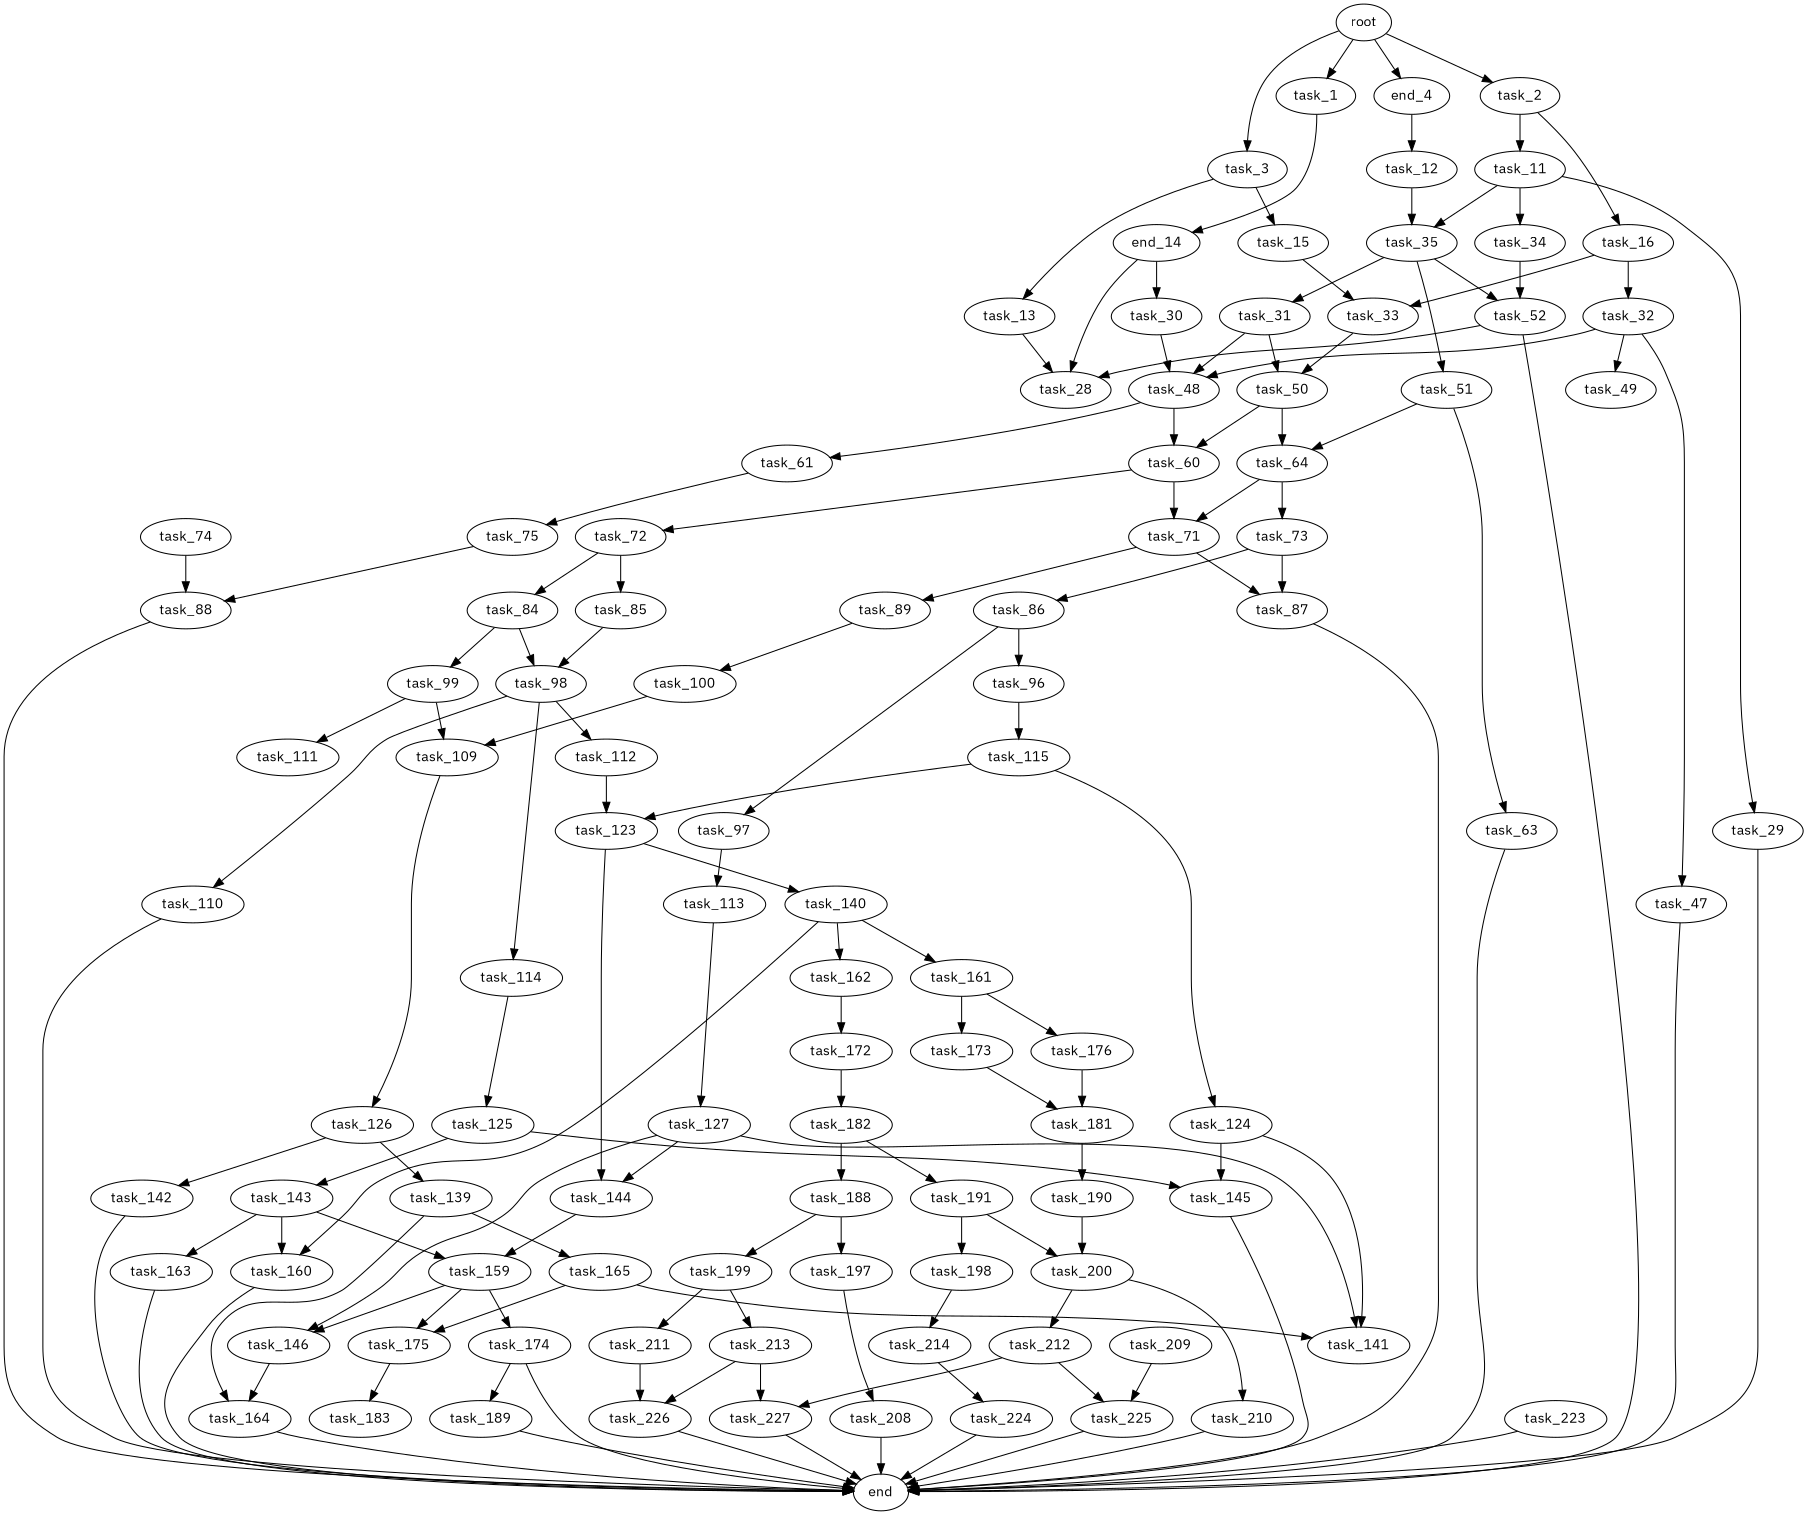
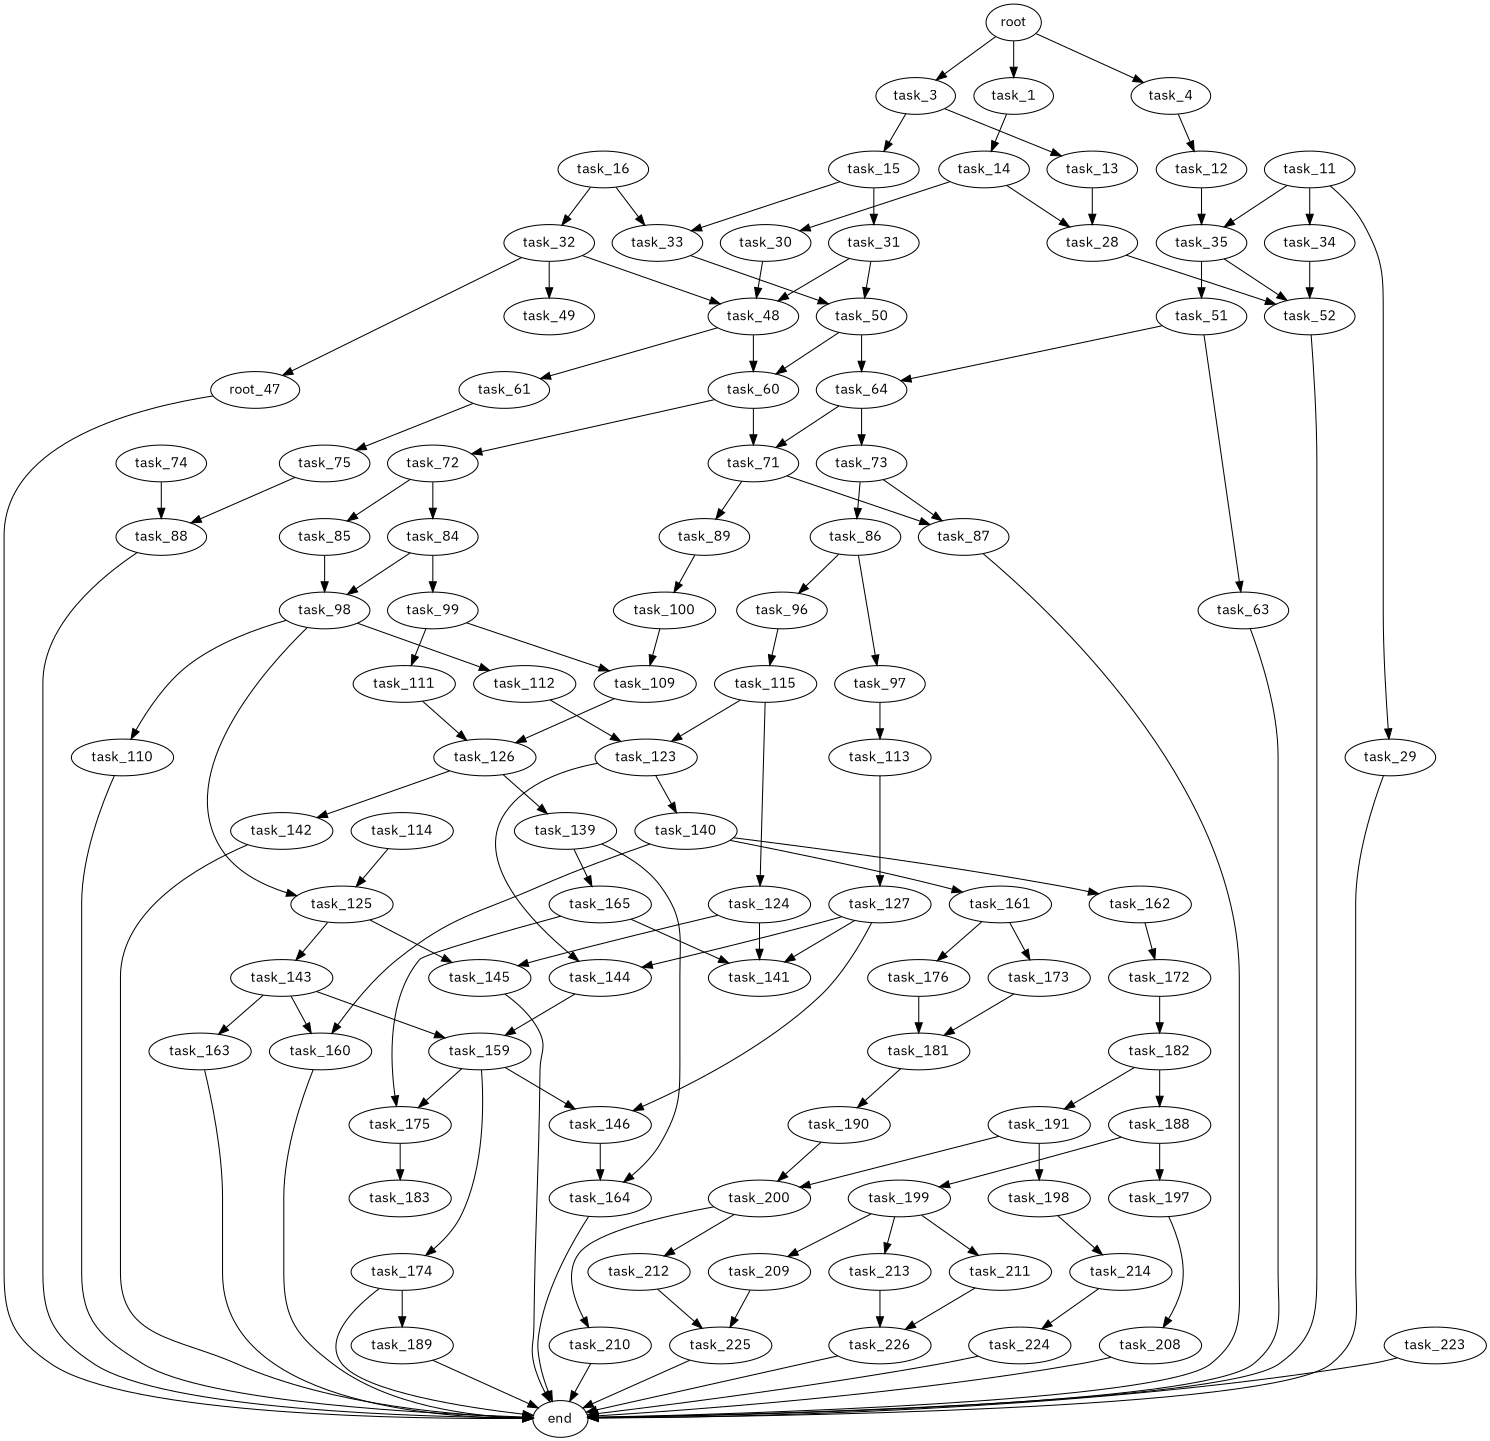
(1412, 96) -> (1171, 96)
(1520, 96) -> none
(1157, 243) -> (984, 169)
(1343, 277) -> (874, 200)
(1294, 349) -> (1193, 277)
none -> (441, 717)
(527, 826) -> (214, 765)
(1681, 904) -> (255, 390)
none -> (834, 1233)
(761, 1419) -> none
